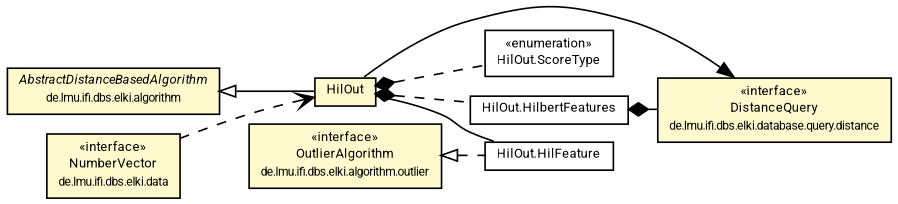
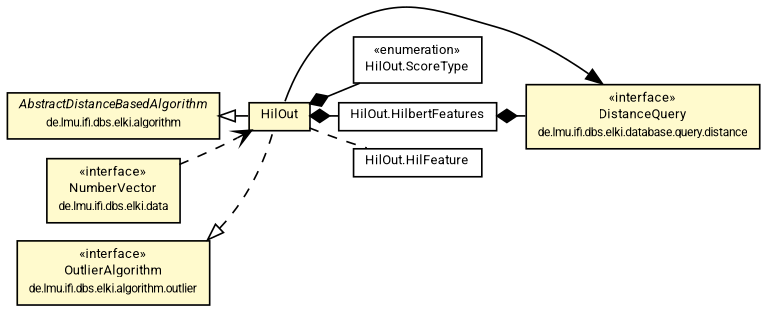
(440, 74) -> (344, 90)
(437, 113) -> (338, 139)
(471, 155) -> (252, 182)
